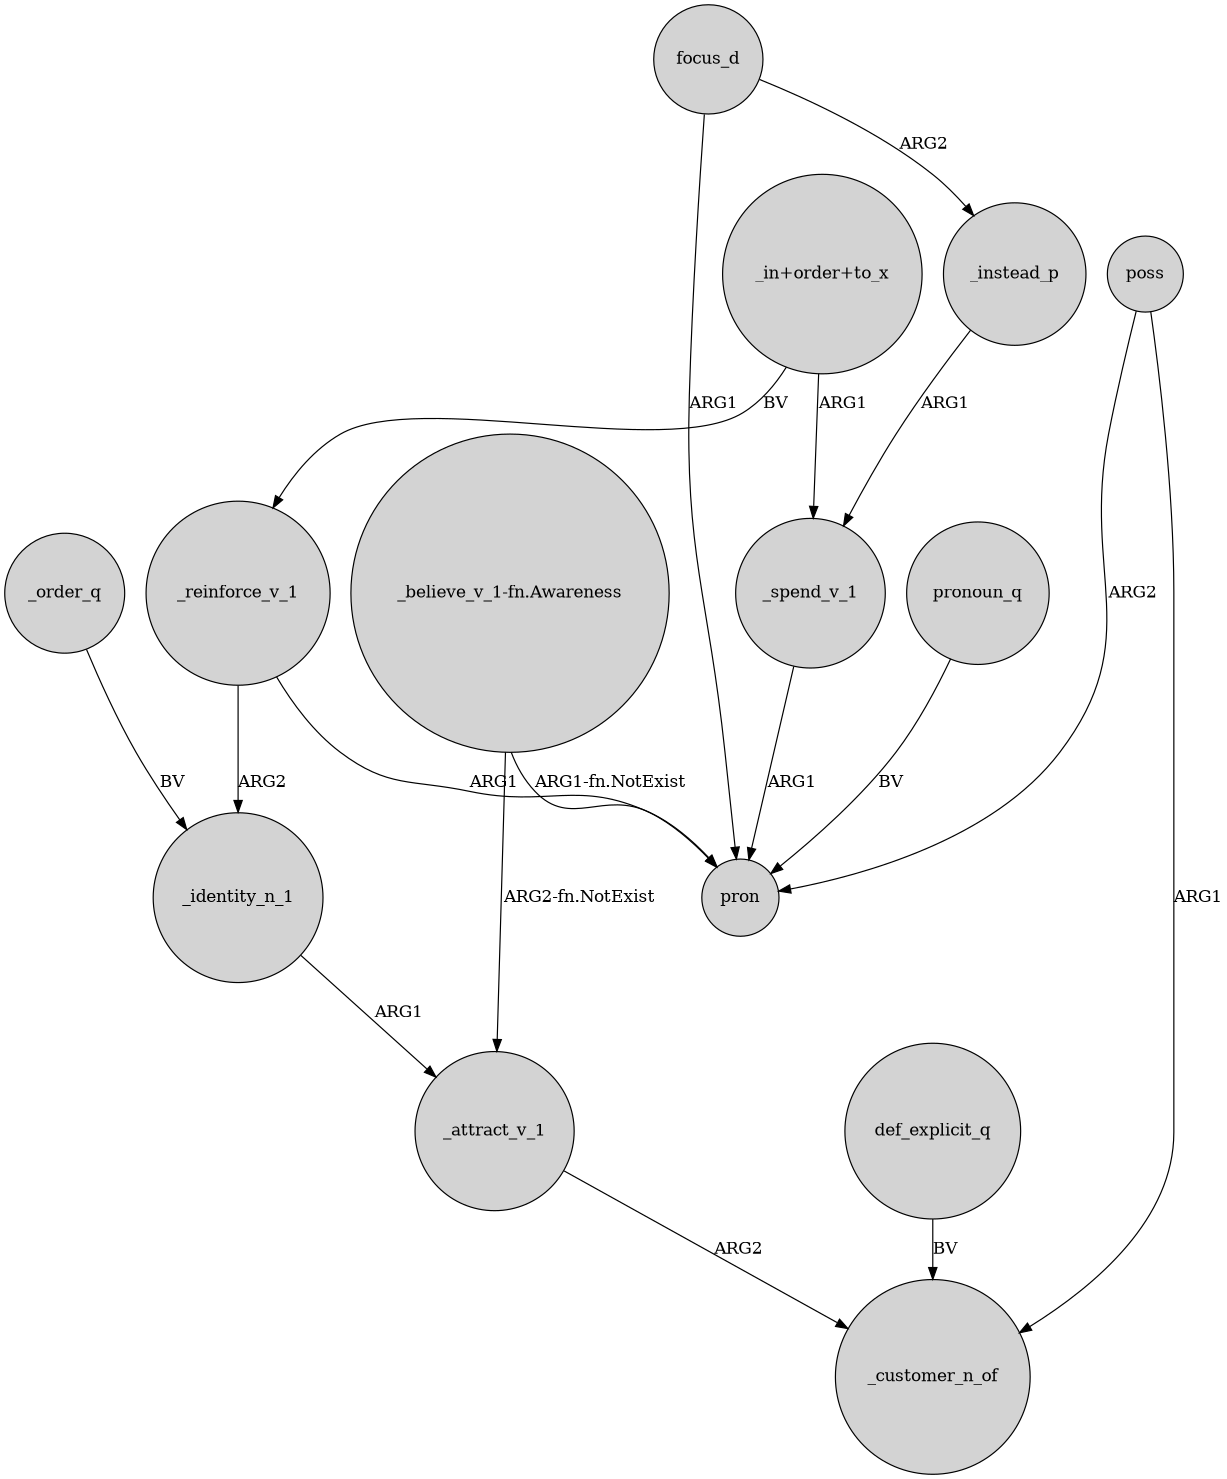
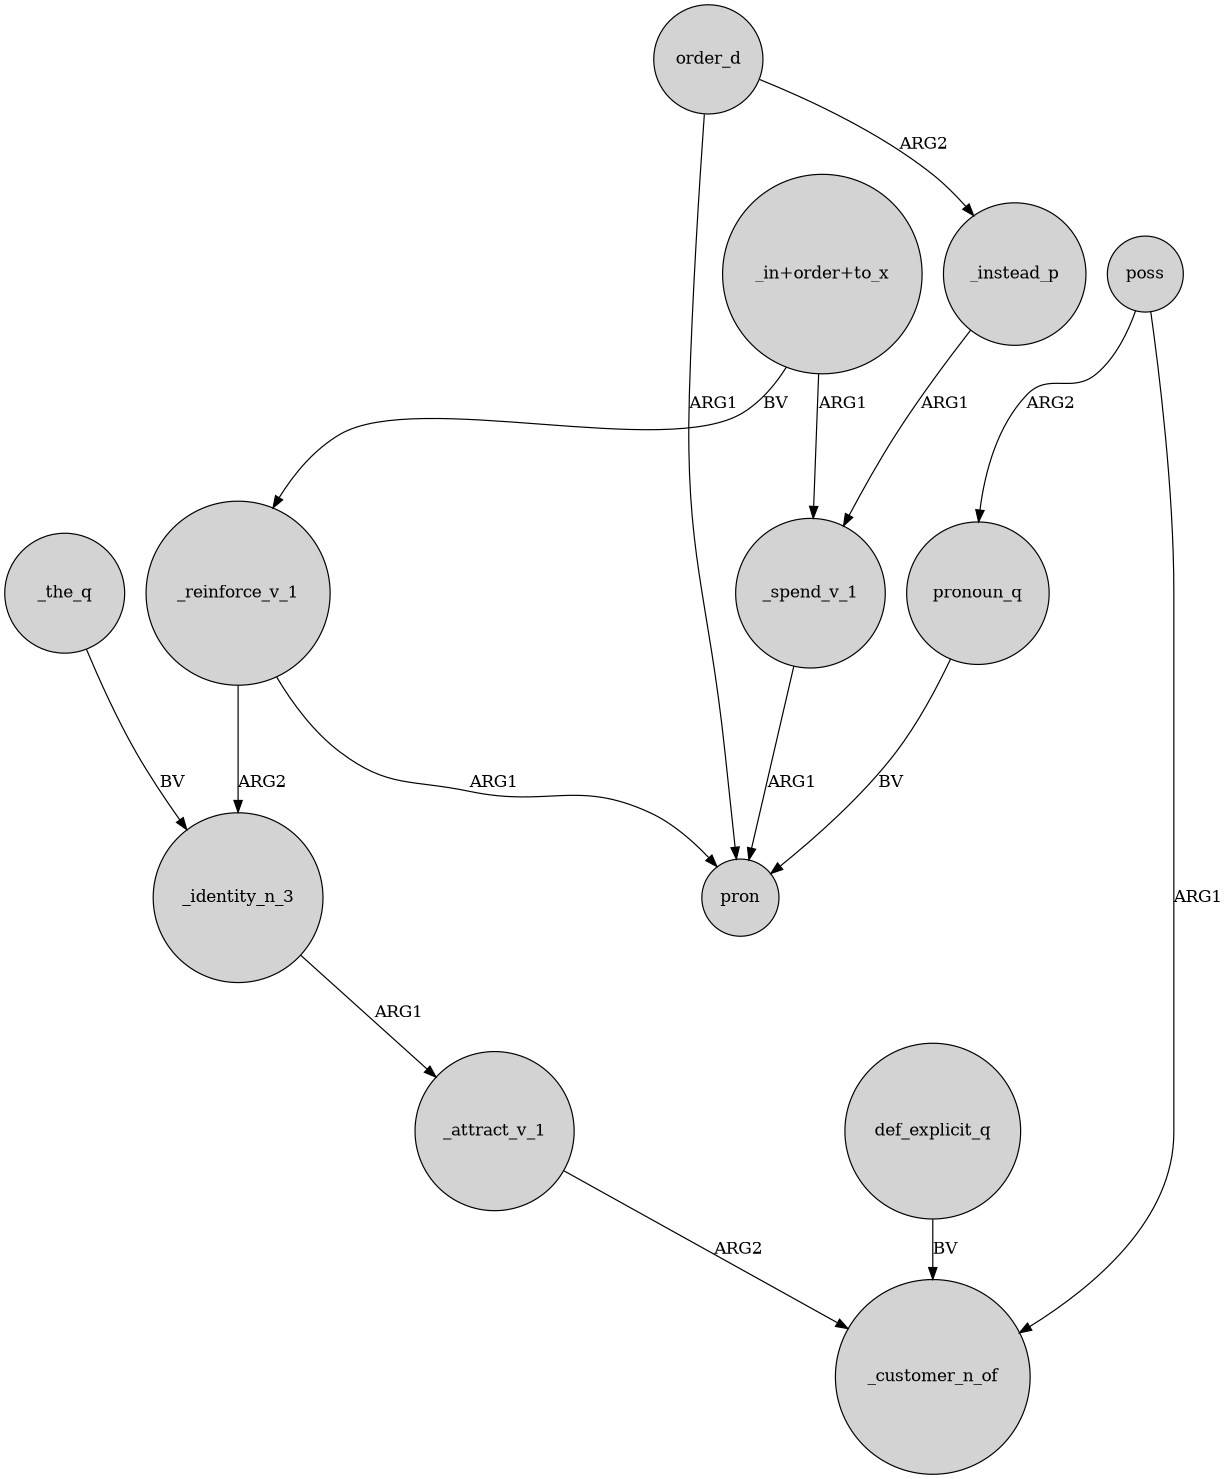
(708, 59) -> (708, 59)
(65, 593) -> (65, 593)
(510, 593) -> none
(1095, 688) -> (1036, 388)
(238, 898) -> (238, 898)
